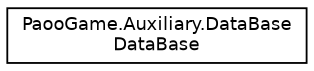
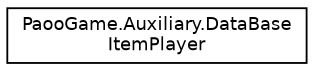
(157, 36) -> (157, 36)
